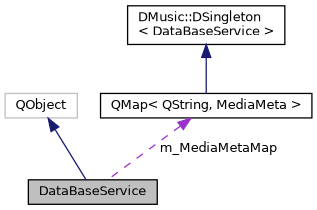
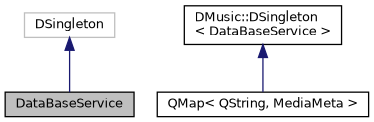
(41, 106) -> (70, 25)
(144, 153) -> none
